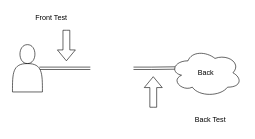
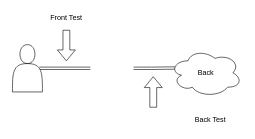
(51, 18) -> (66, 18)
